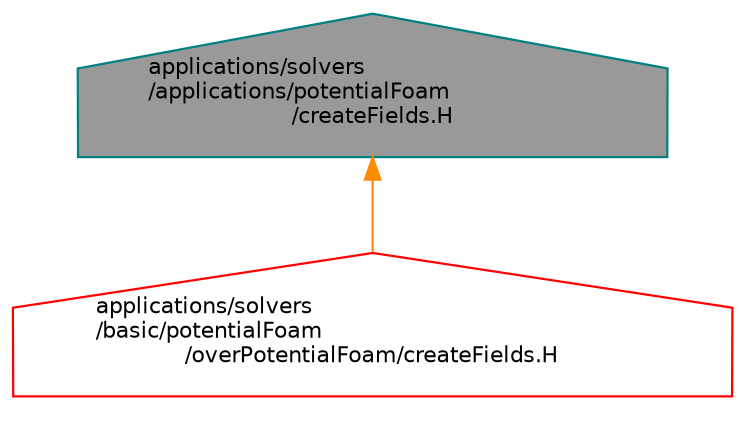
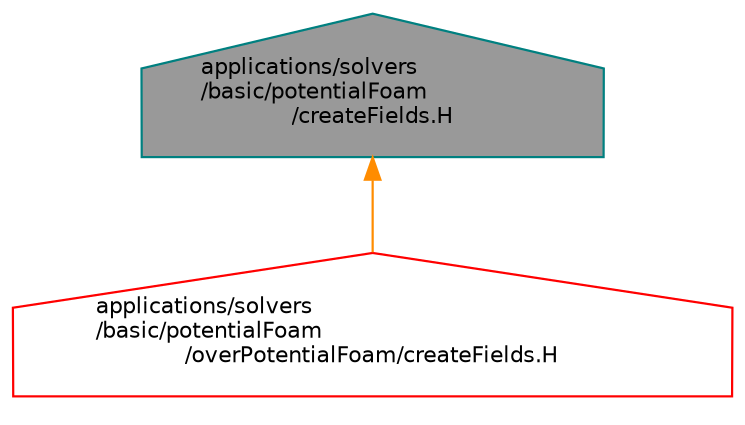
(373, 93) -> (373, 93)
